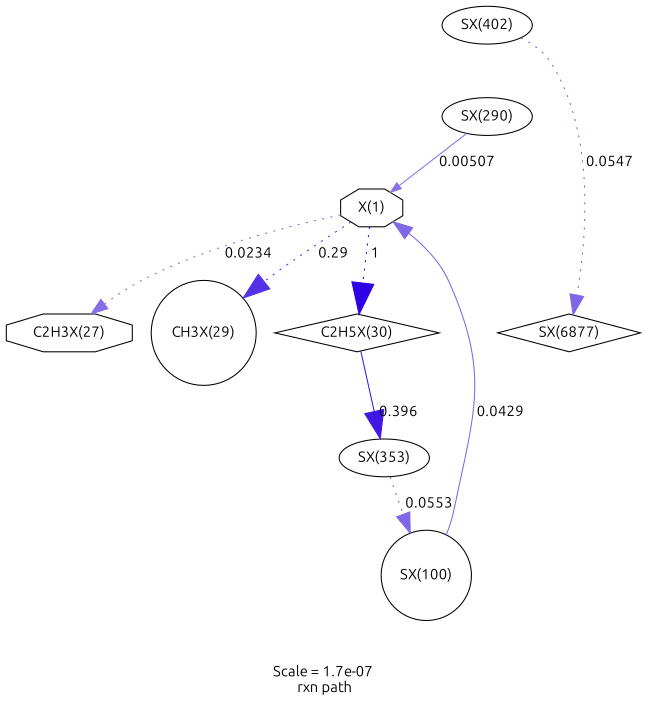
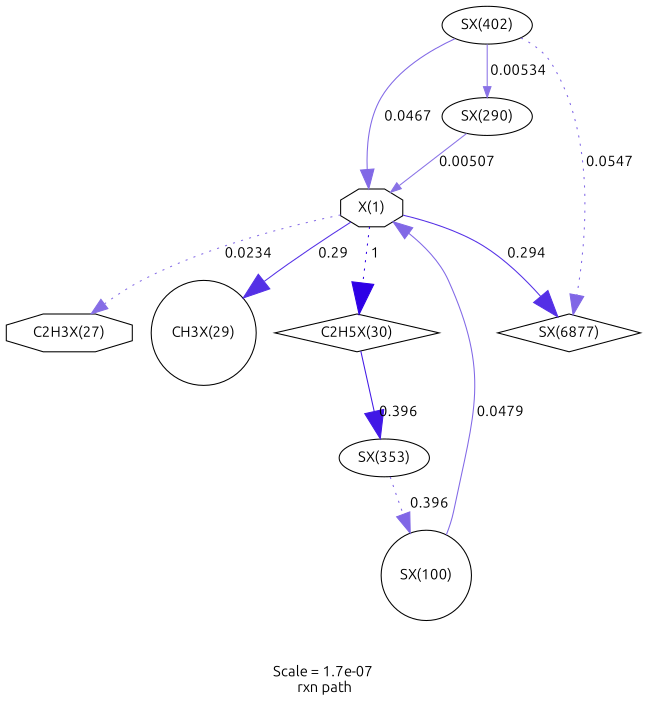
none -> (487, 65)
none -> (387, 89)
none -> (479, 244)
(307, 251) -> (307, 251)
(499, 412) -> (499, 412)
(428, 504) -> (428, 504)
